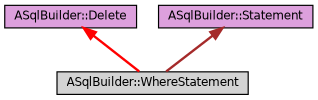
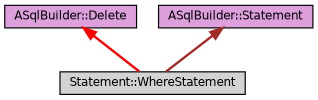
(153, 83) -> (153, 83)
